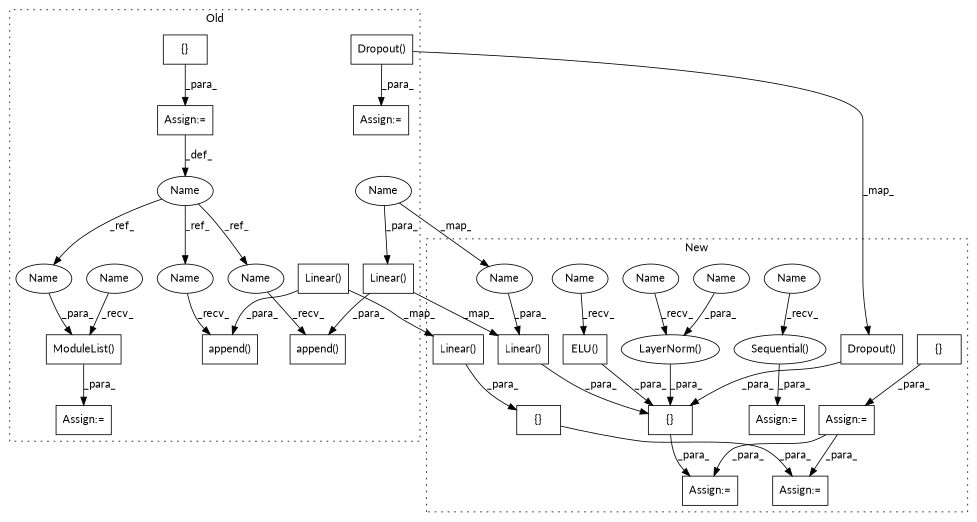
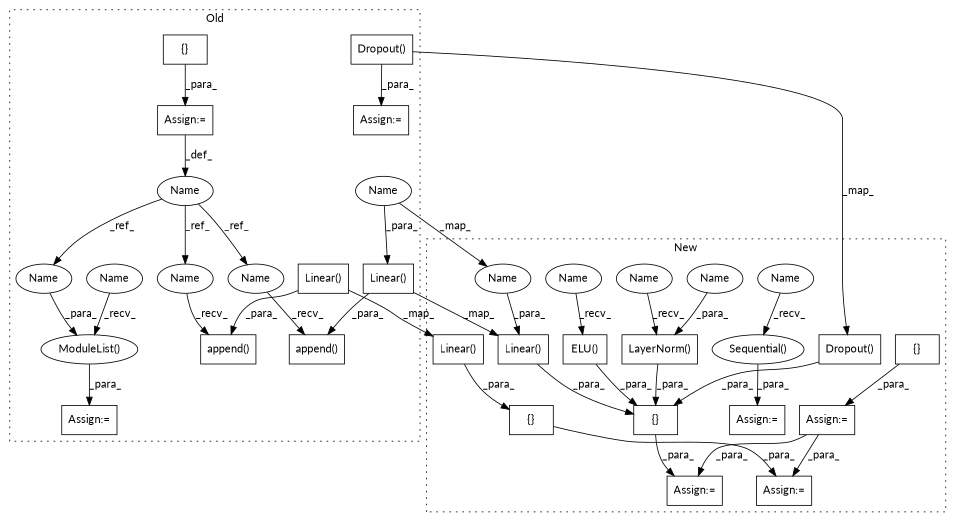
(84, 349) -> (89, 349)
(670, 349) -> (660, 349)
